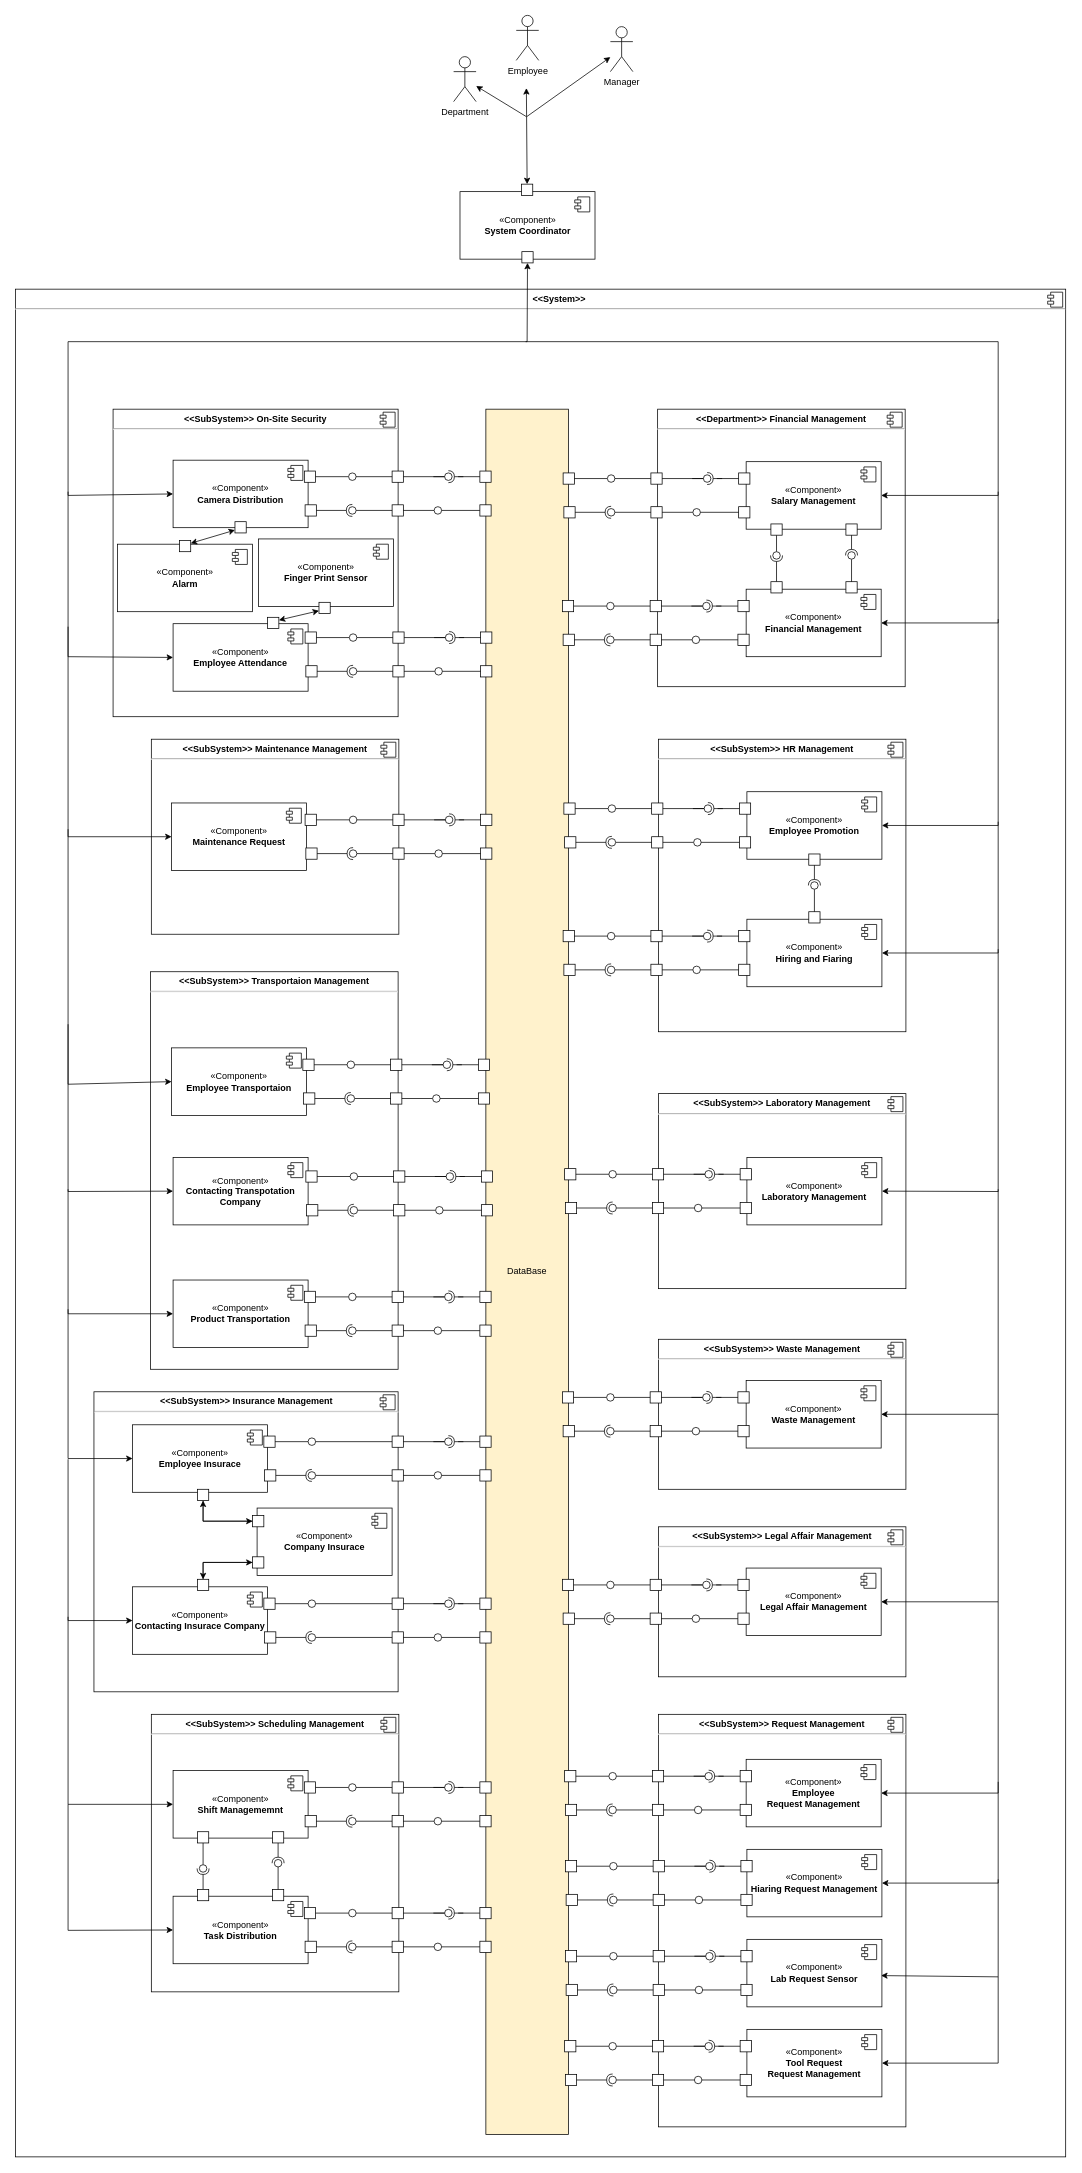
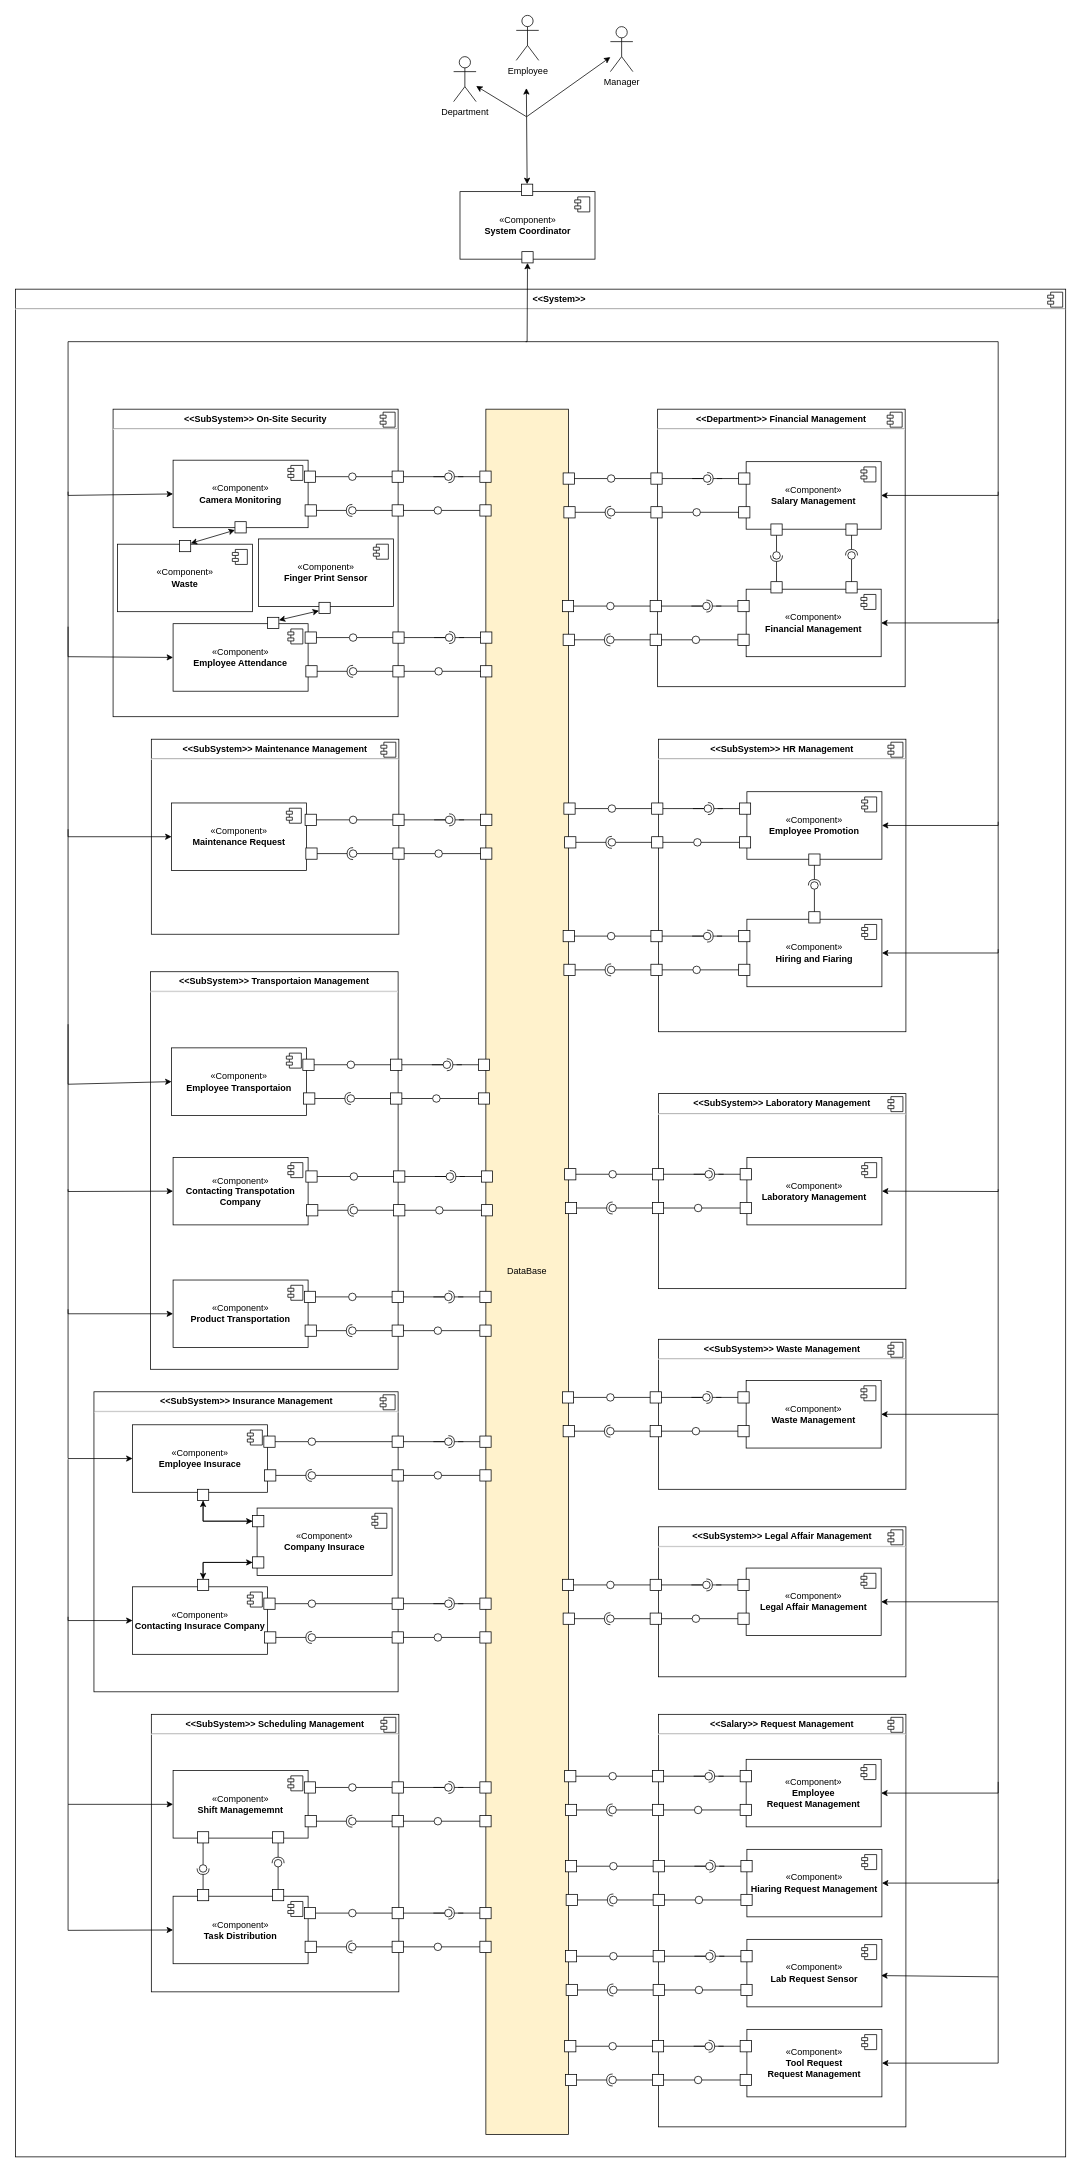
(240, 494) -> (240, 494)
(185, 578) -> (185, 578)
(736, 1714) -> (728, 1714)
